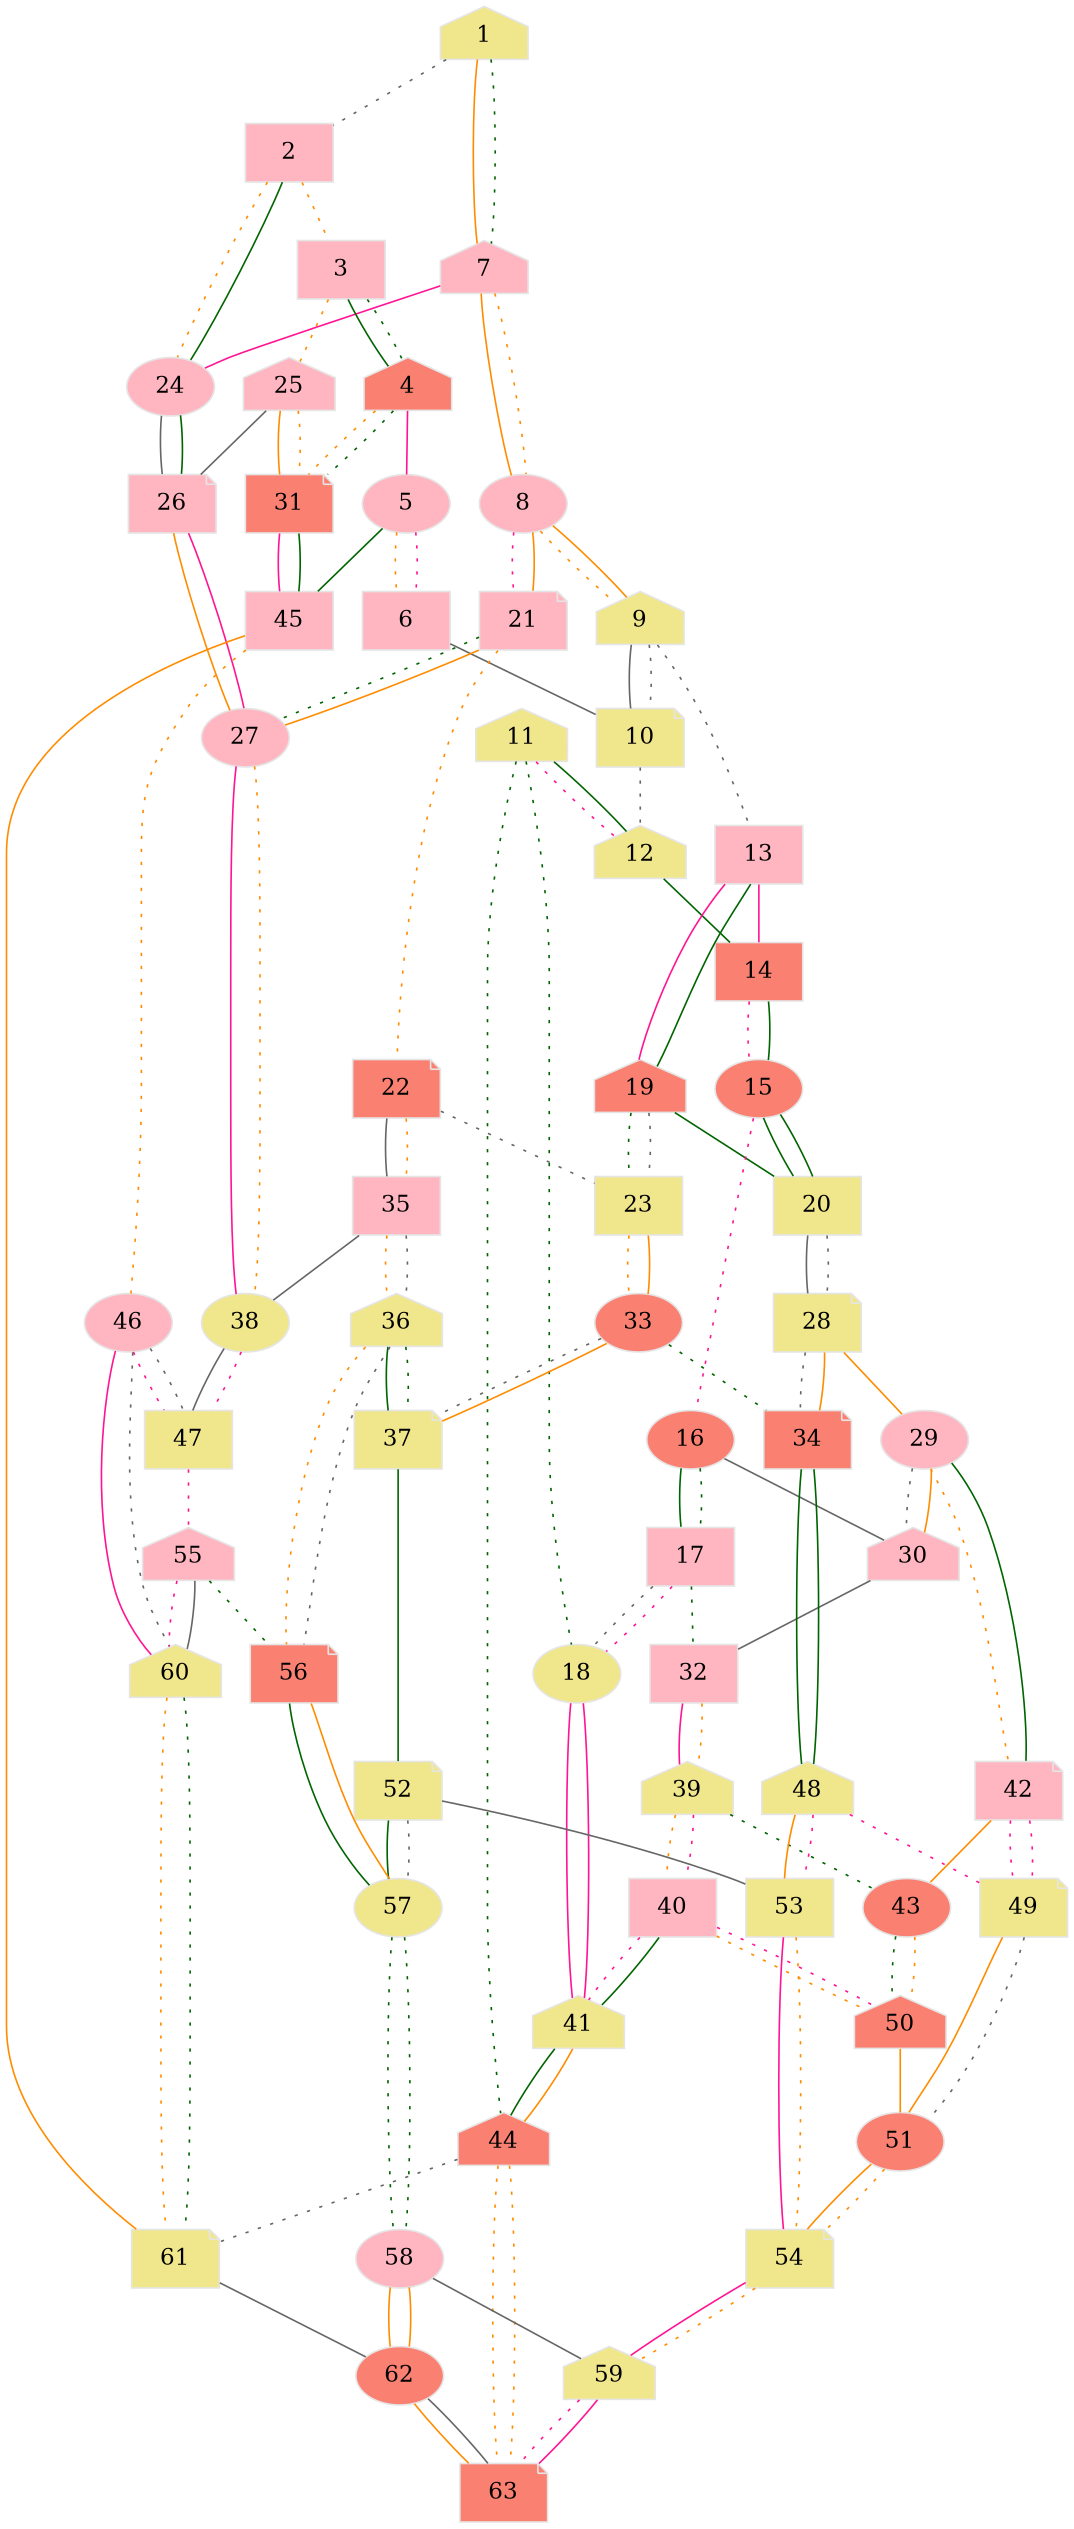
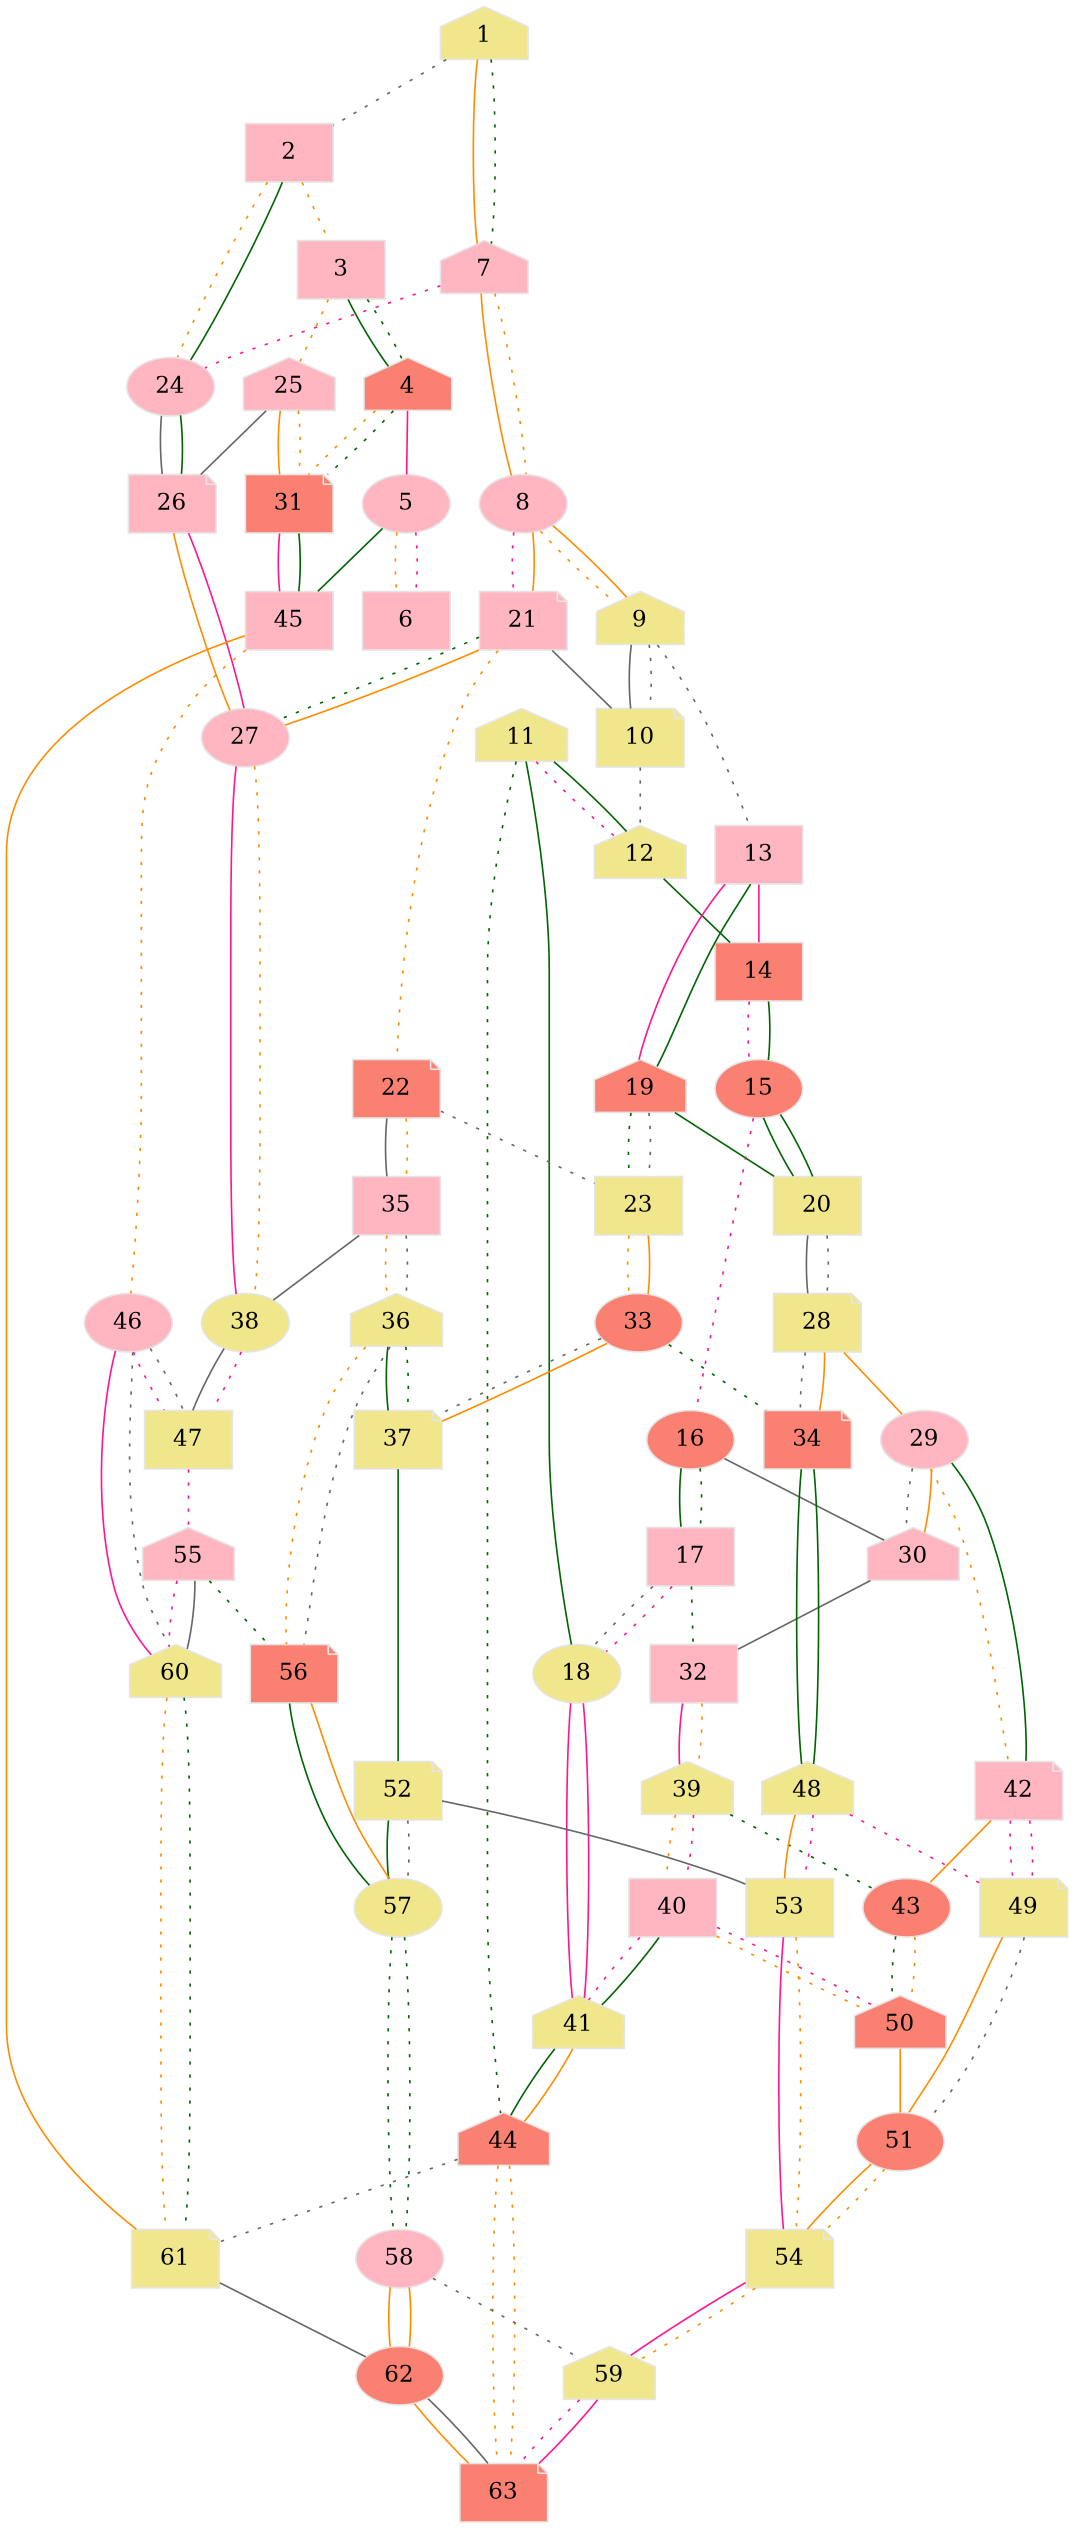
(334, 321) -> (334, 321)
(523, 679) -> (582, 679)
(549, 1203) -> (549, 1203)
(503, 2317) -> (503, 2317)
